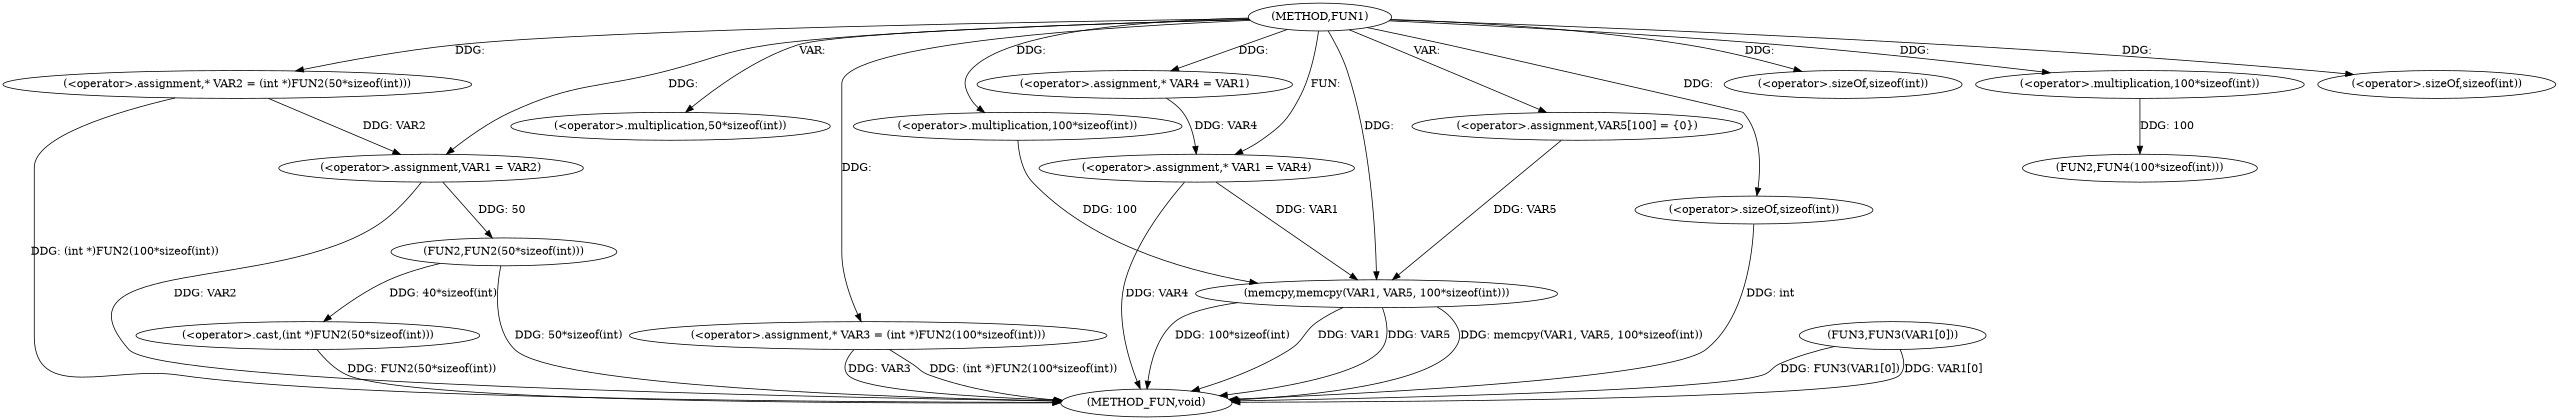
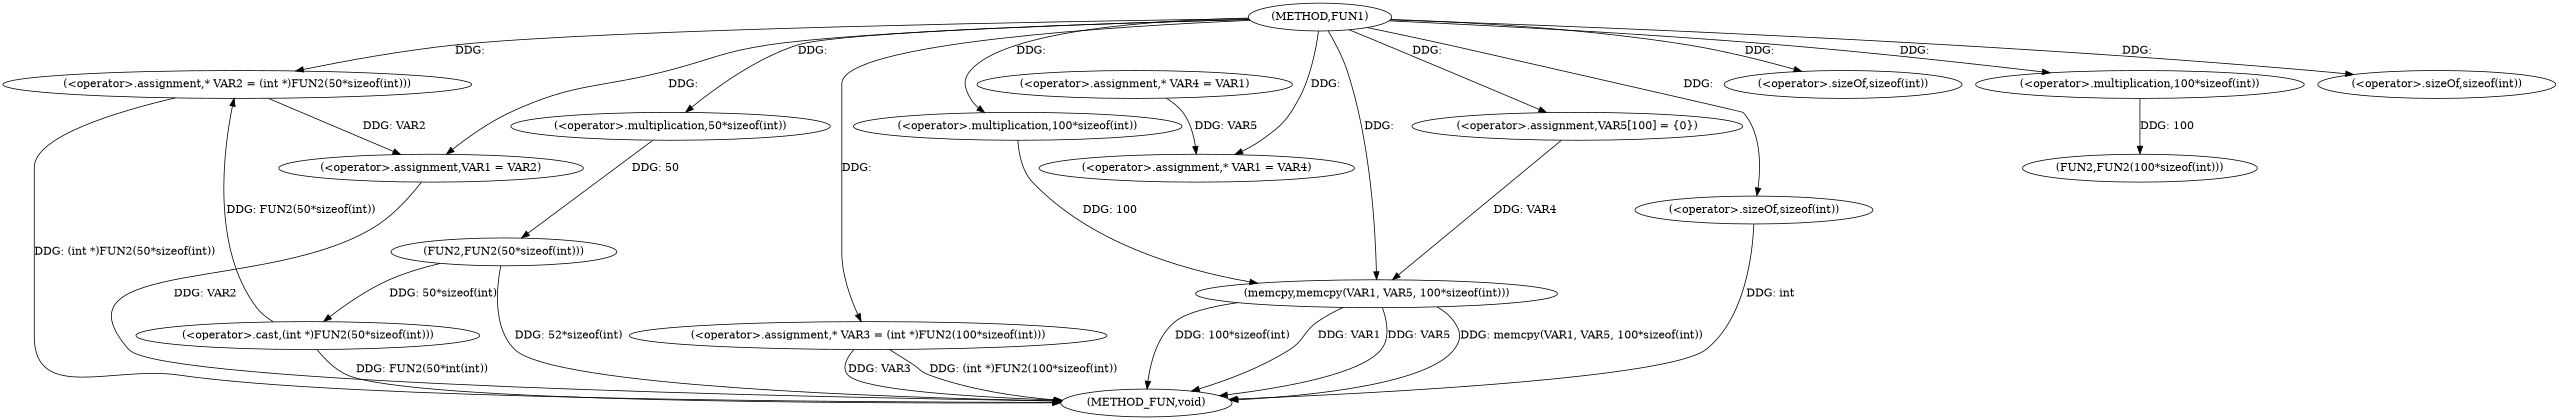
(1233, 49) -> none
(814, 51) -> (814, 51)
(1429, 51) -> (1429, 51)
(1327, 84) -> (1327, 84)
(1226, 126) -> (1226, 126)
(2140, 168) -> (2140, 168)
(465, 207) -> (590, 187)
(1525, 210) -> (1525, 210)
none -> (226, 221)
(1284, 229) -> none
(125, 252) -> (125, 252)
(1127, 275) -> none
(443, 294) -> (443, 294)
(569, 336) -> (569, 336)
(1893, 336) -> none
(422, 369) -> (422, 369)
